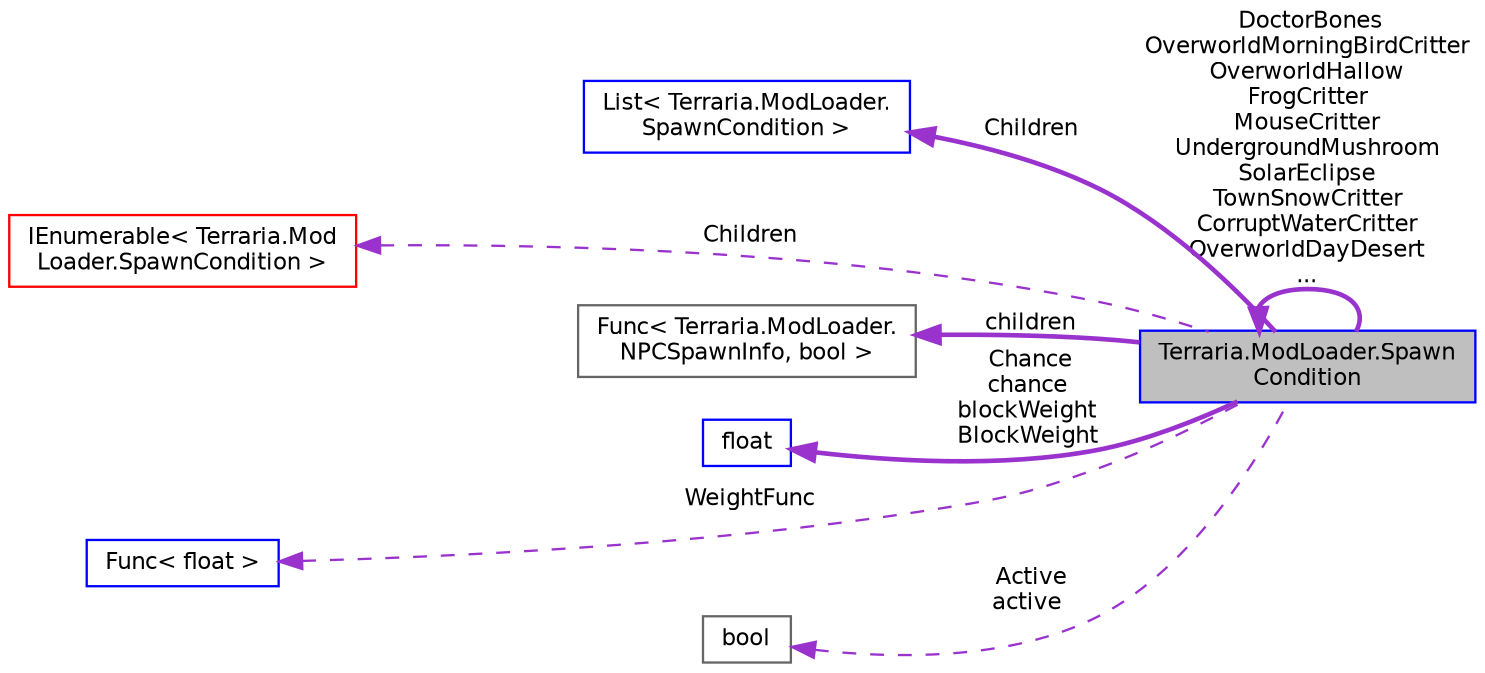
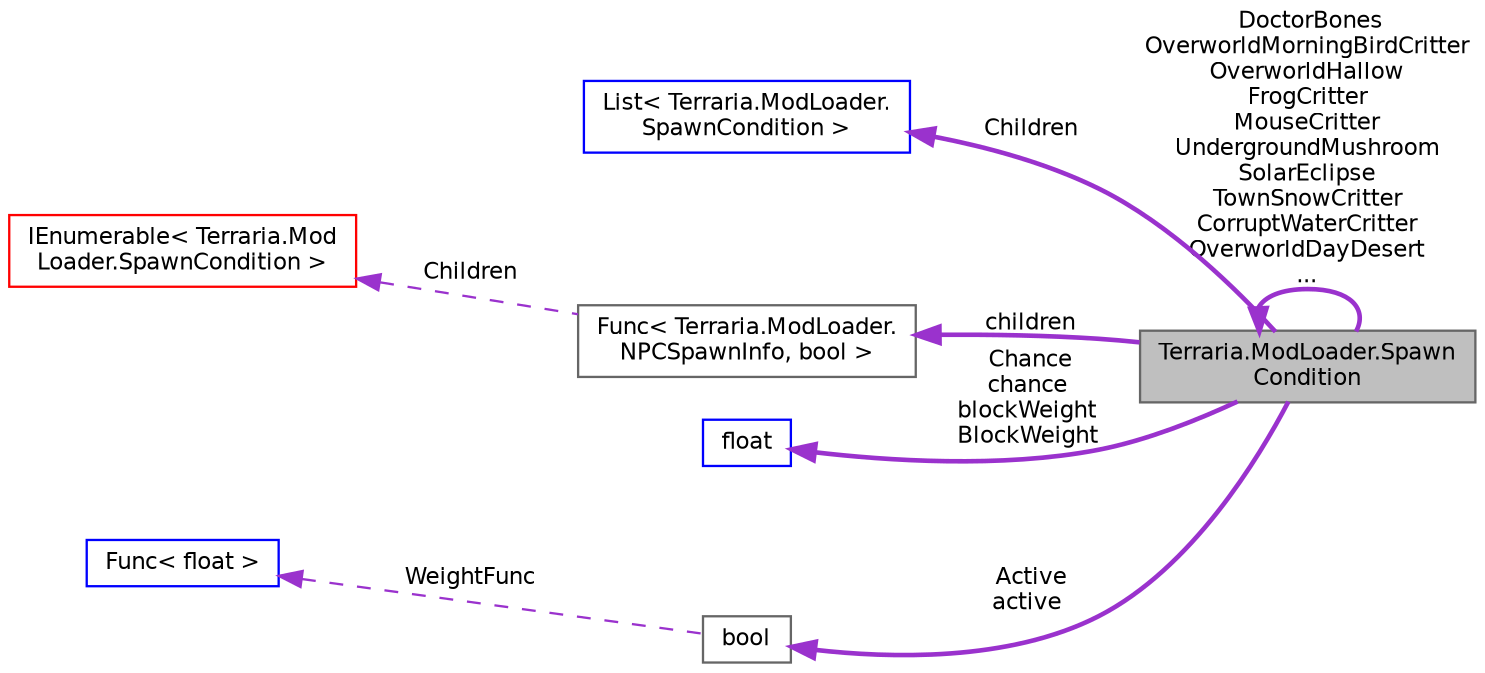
(798, 260) -> (479, 298)
(1308, 367) -> (1308, 367)
(783, 529) -> (502, 606)
(1099, 616) -> (1099, 616)
